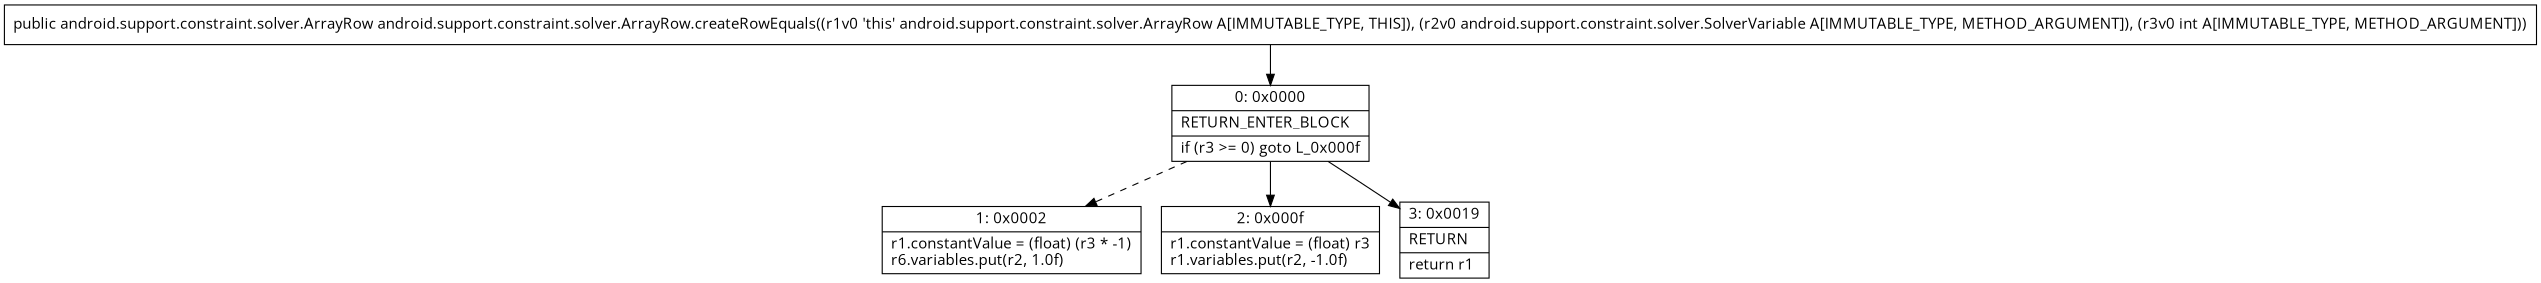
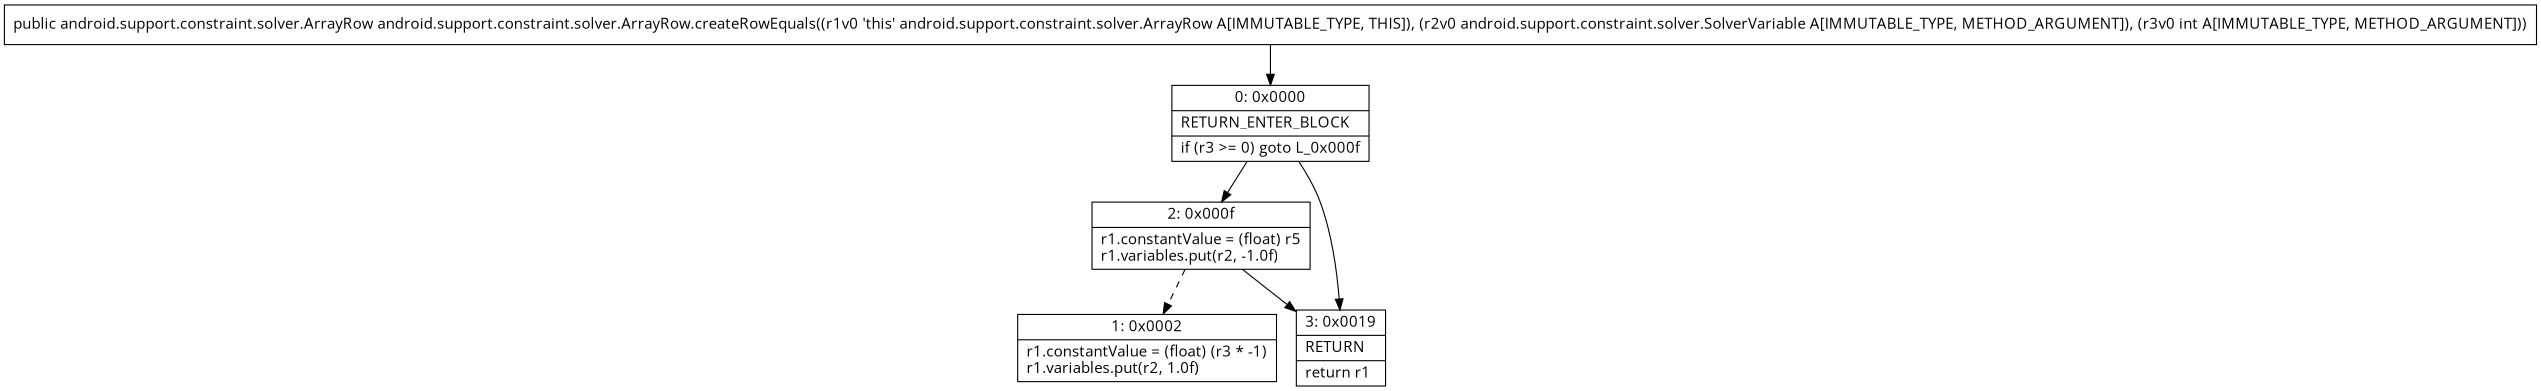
(1141, 182) -> (1177, 287)
(1270, 244) -> (1201, 240)
(977, 260) -> (1113, 368)
none -> (1265, 287)
